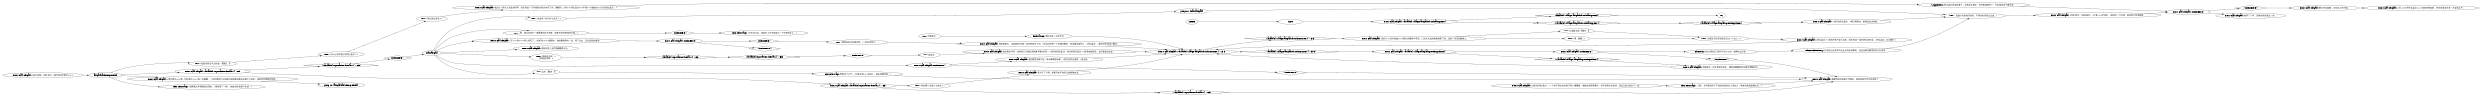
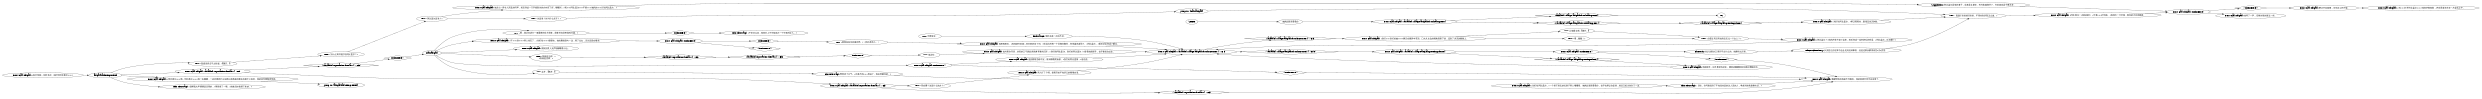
(475, 21) -> (486, 19)
(1290, 22) -> (1290, 22)
